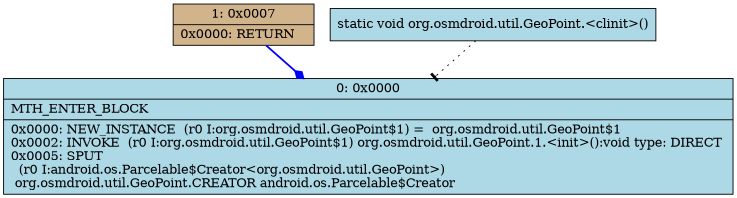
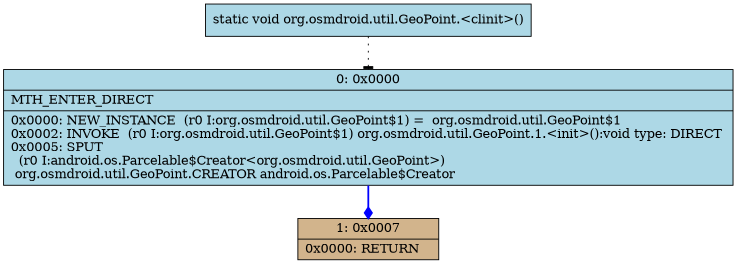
(281, 58) -> (368, 196)
(80, 109) -> (82, 100)
